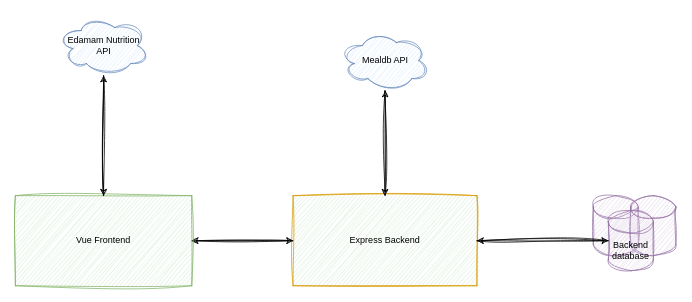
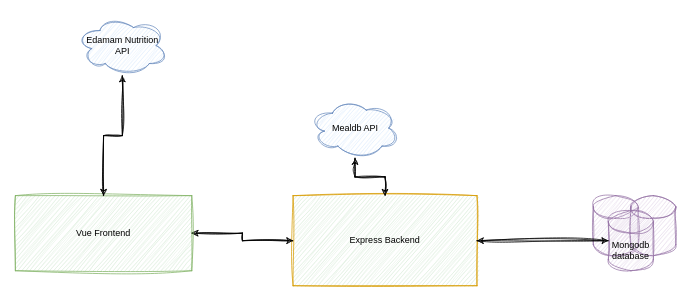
(104, 45) -> (122, 45)
(385, 60) -> (355, 128)
(104, 240) -> (104, 233)
(630, 250) -> (630, 250)
